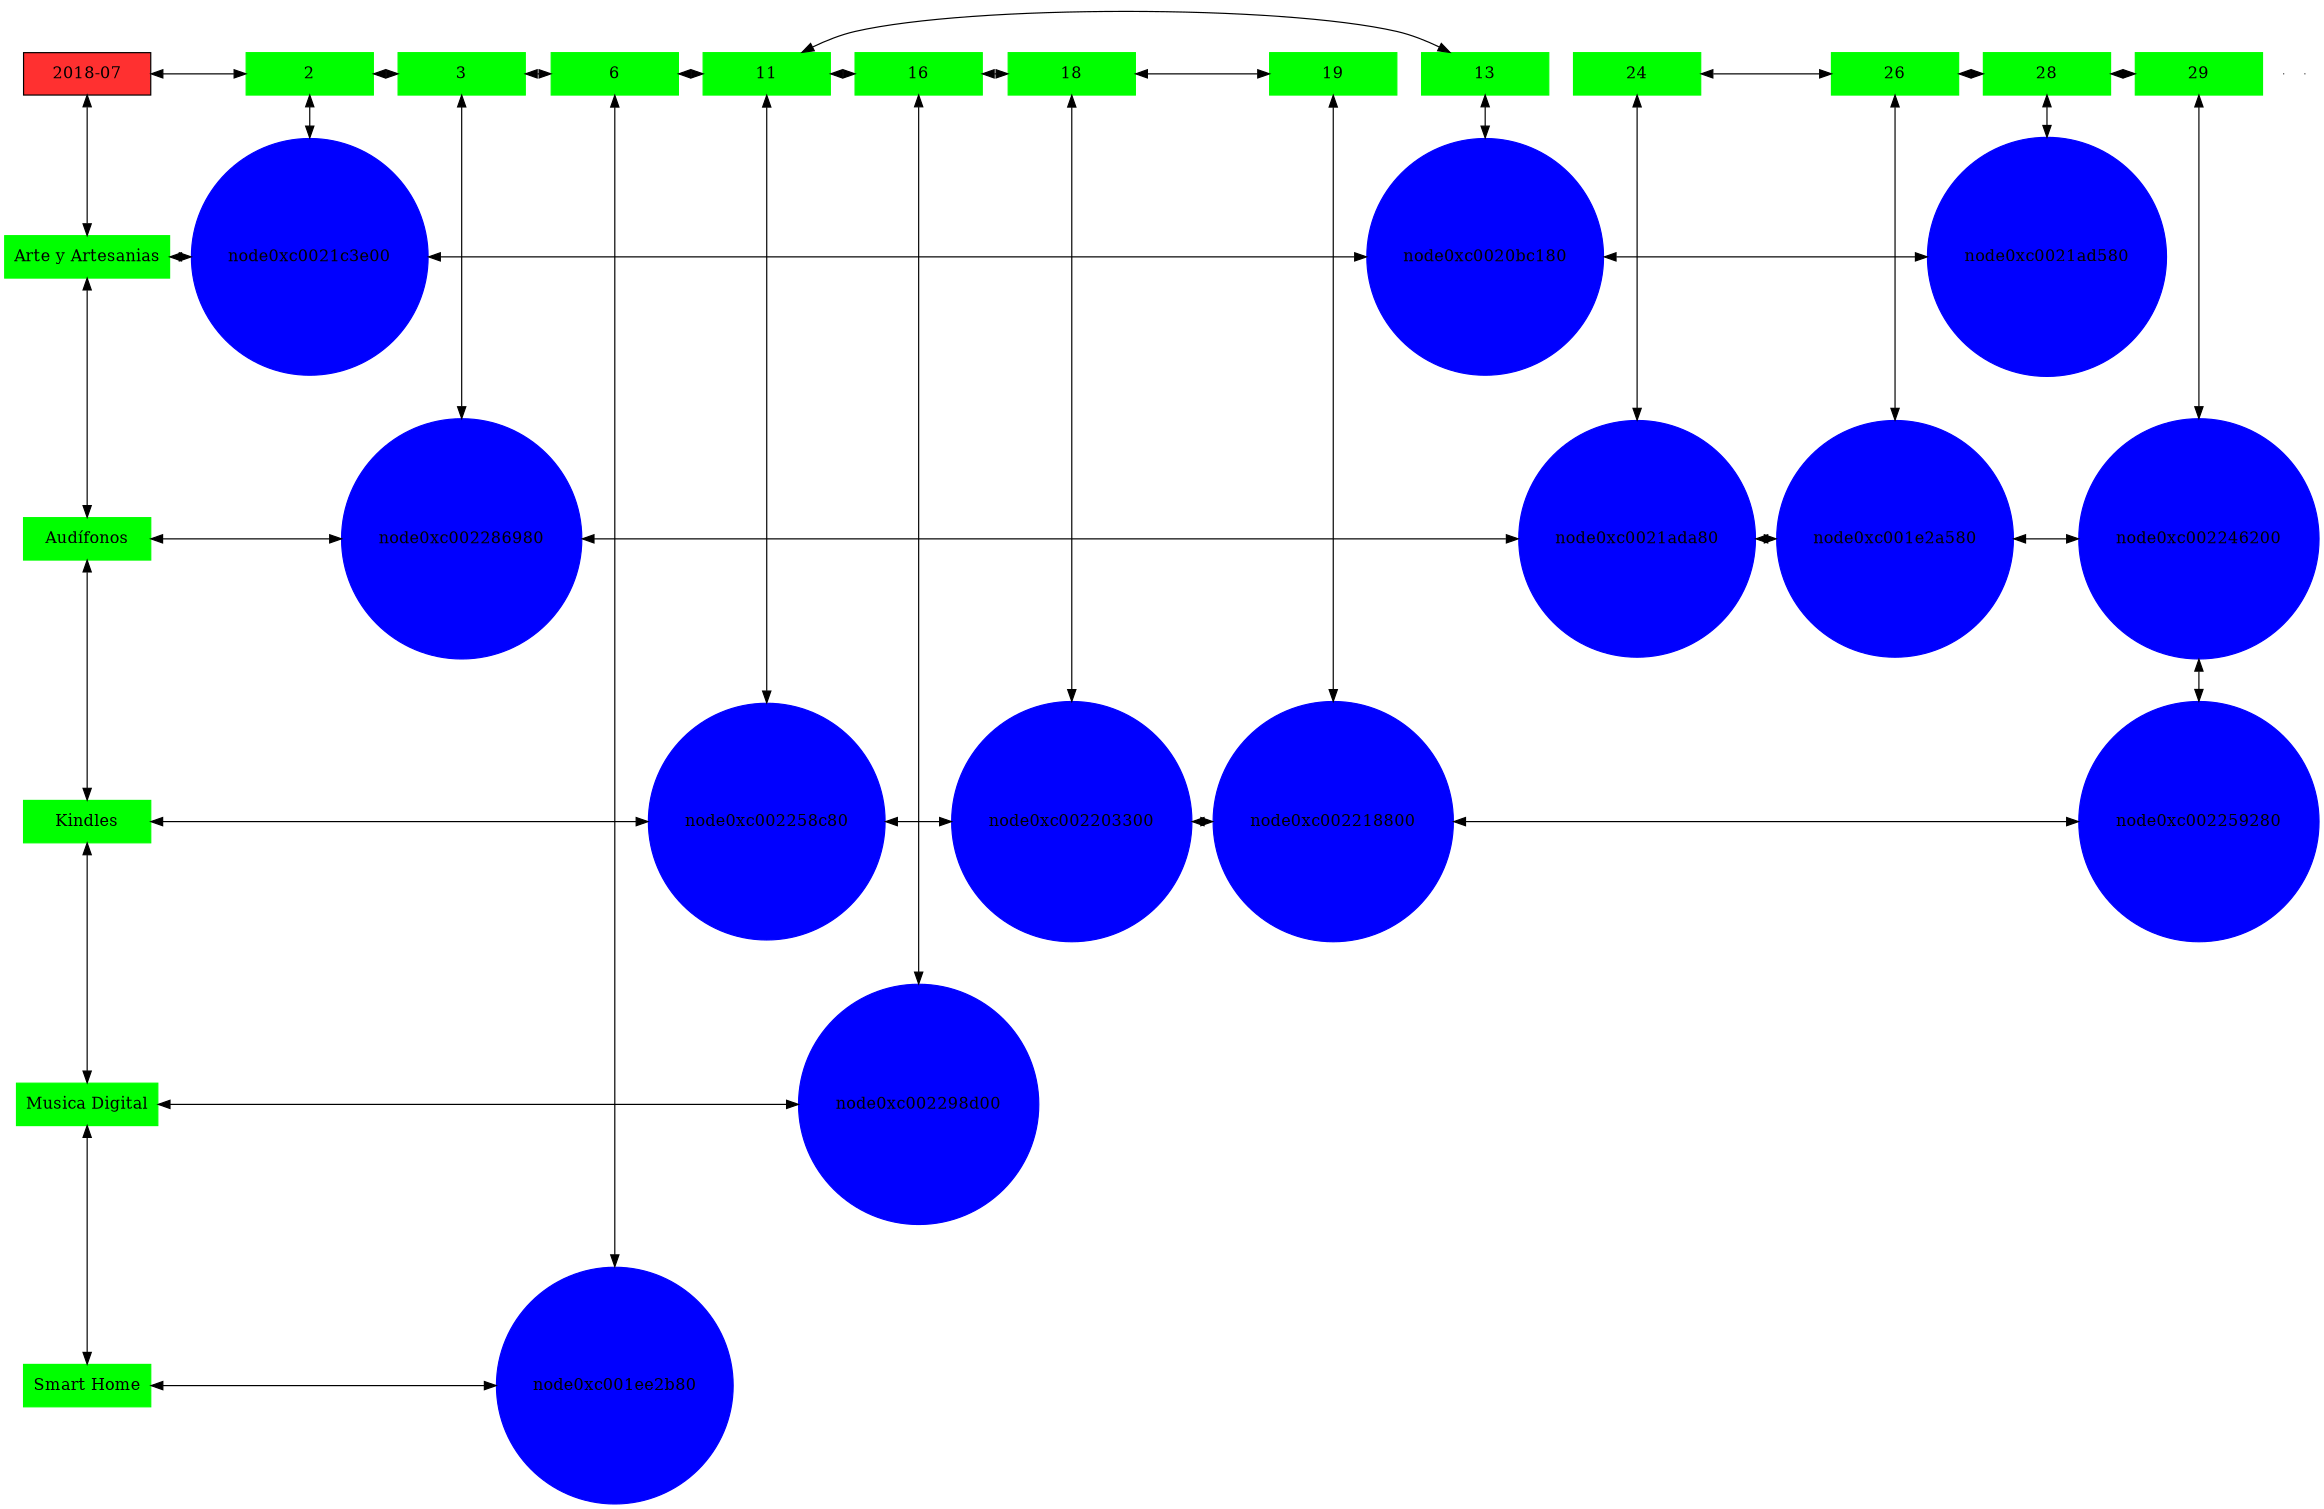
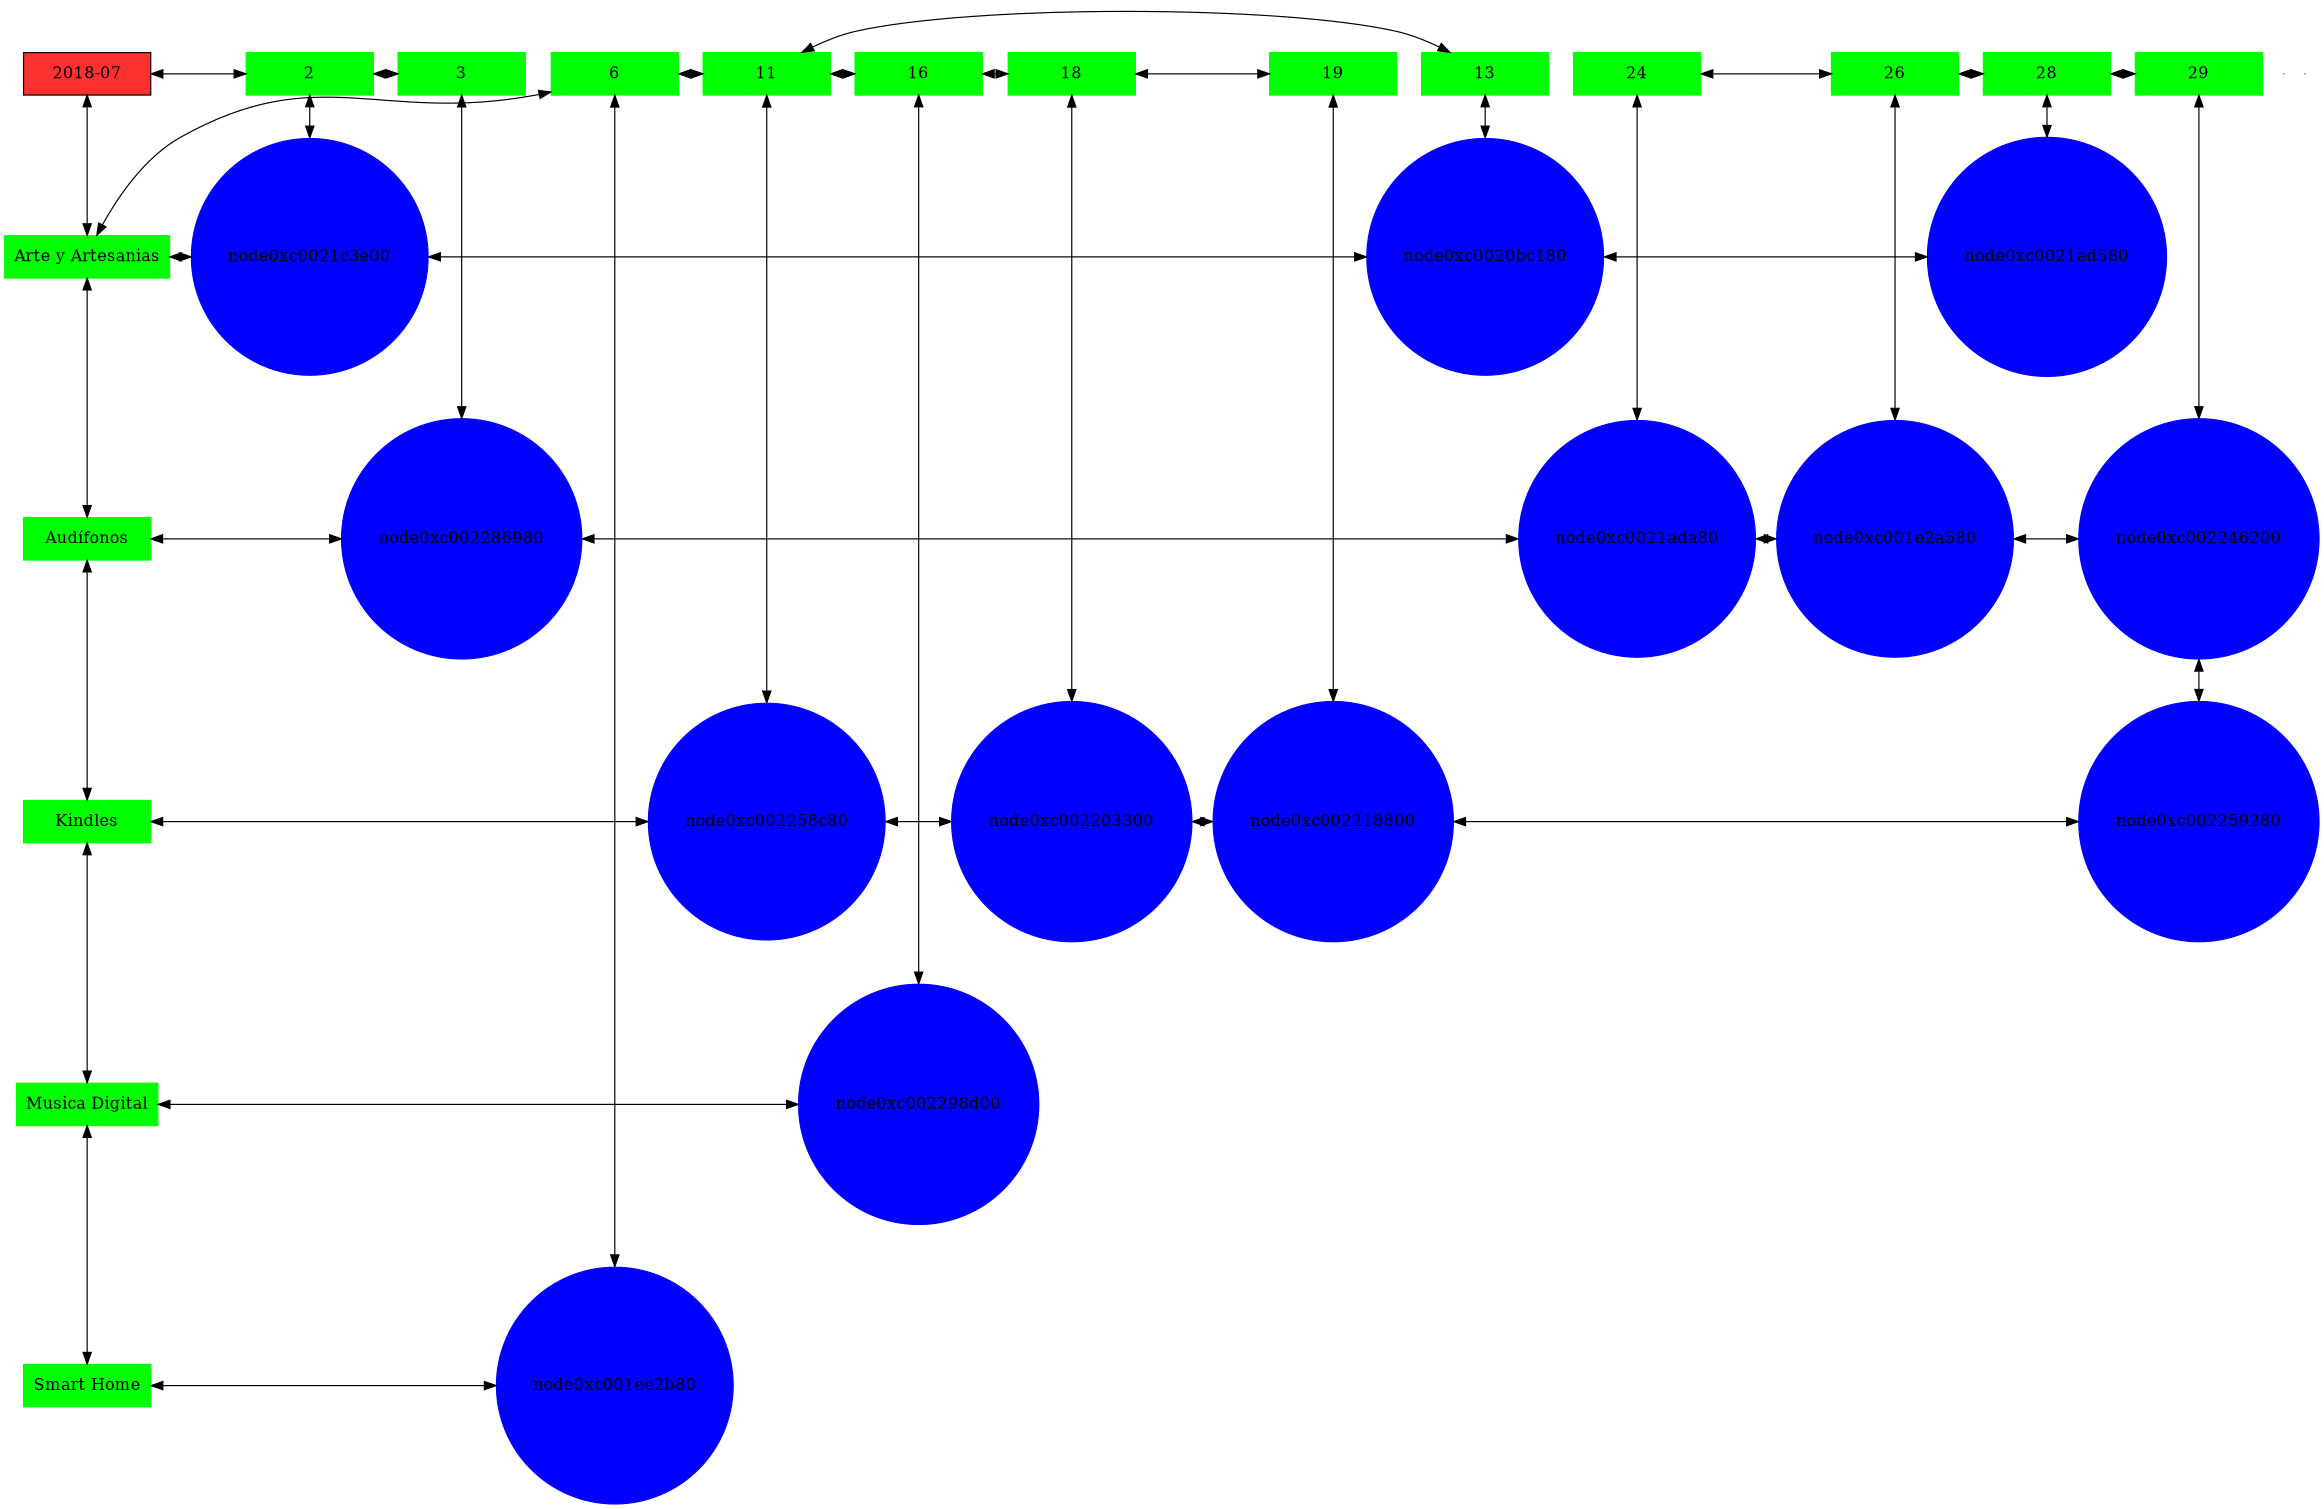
(538, 74) -> (297, 99)
